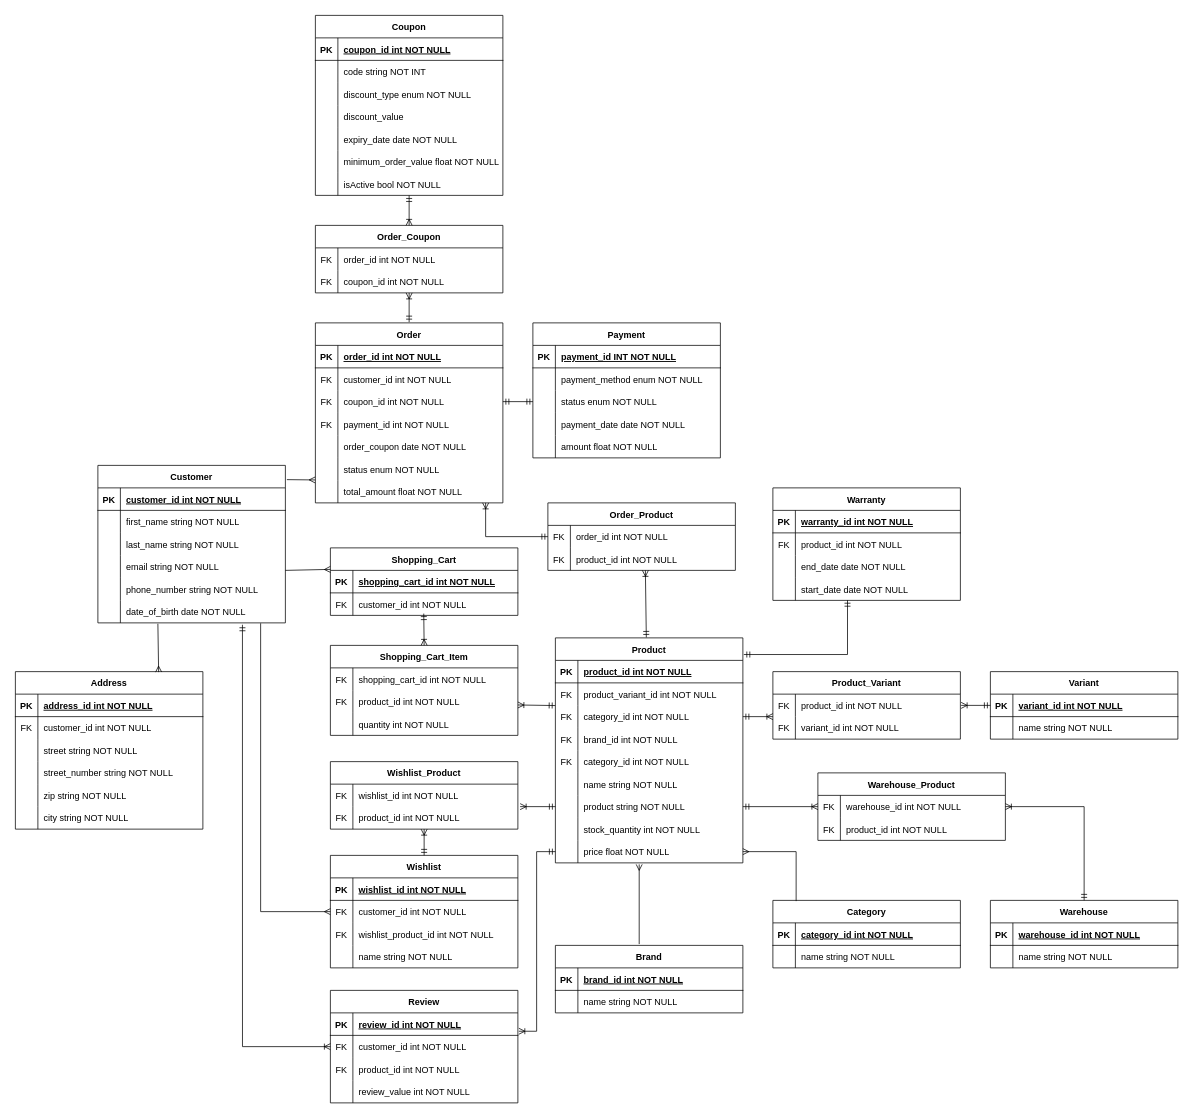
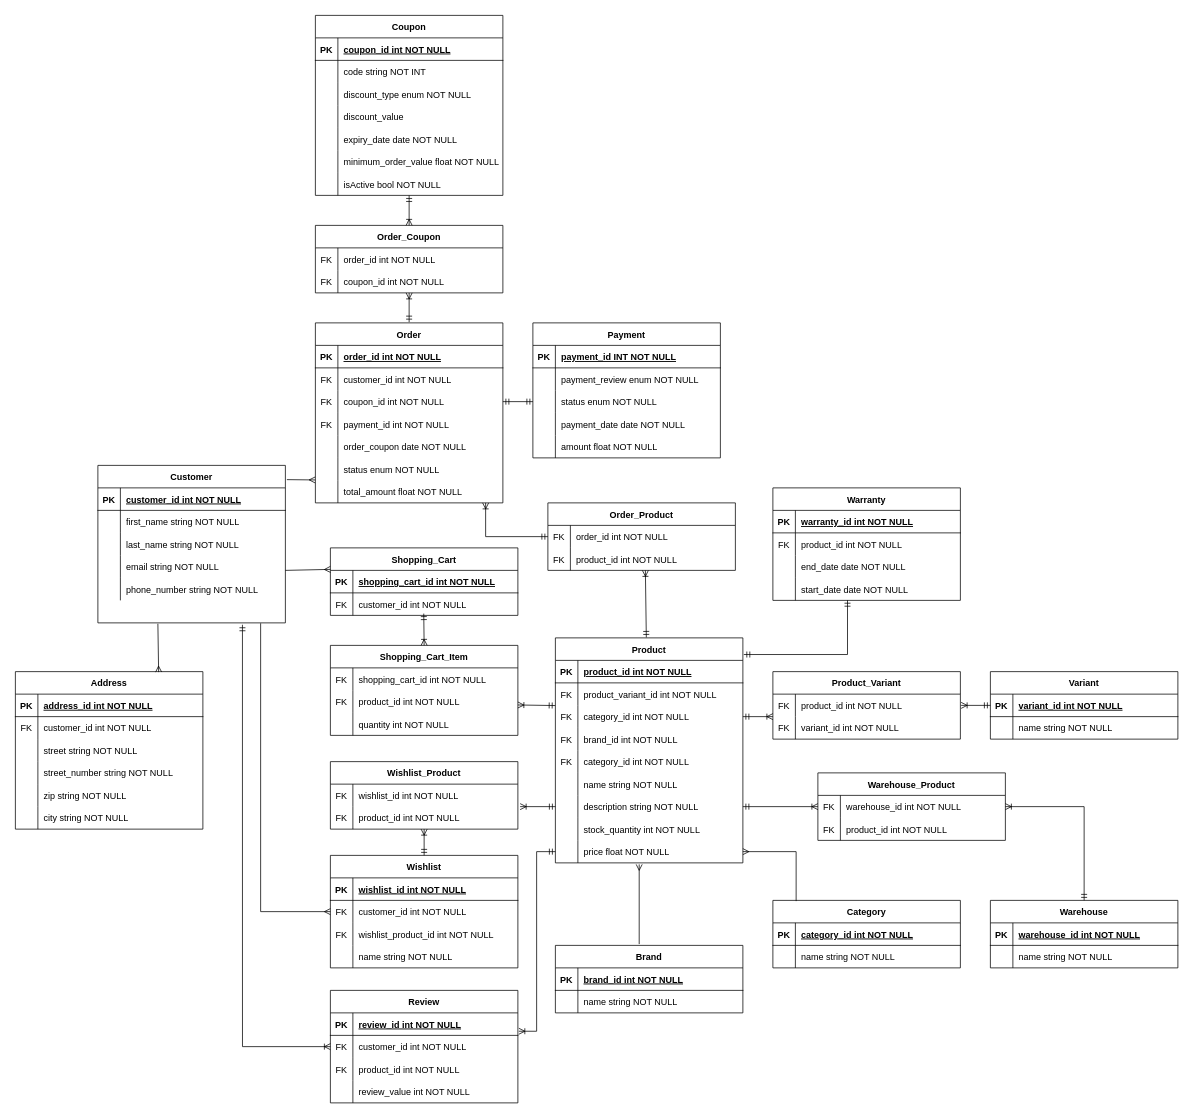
(628, 380) -> (627, 380)
(203, 612) -> none
(637, 807) -> (645, 807)
